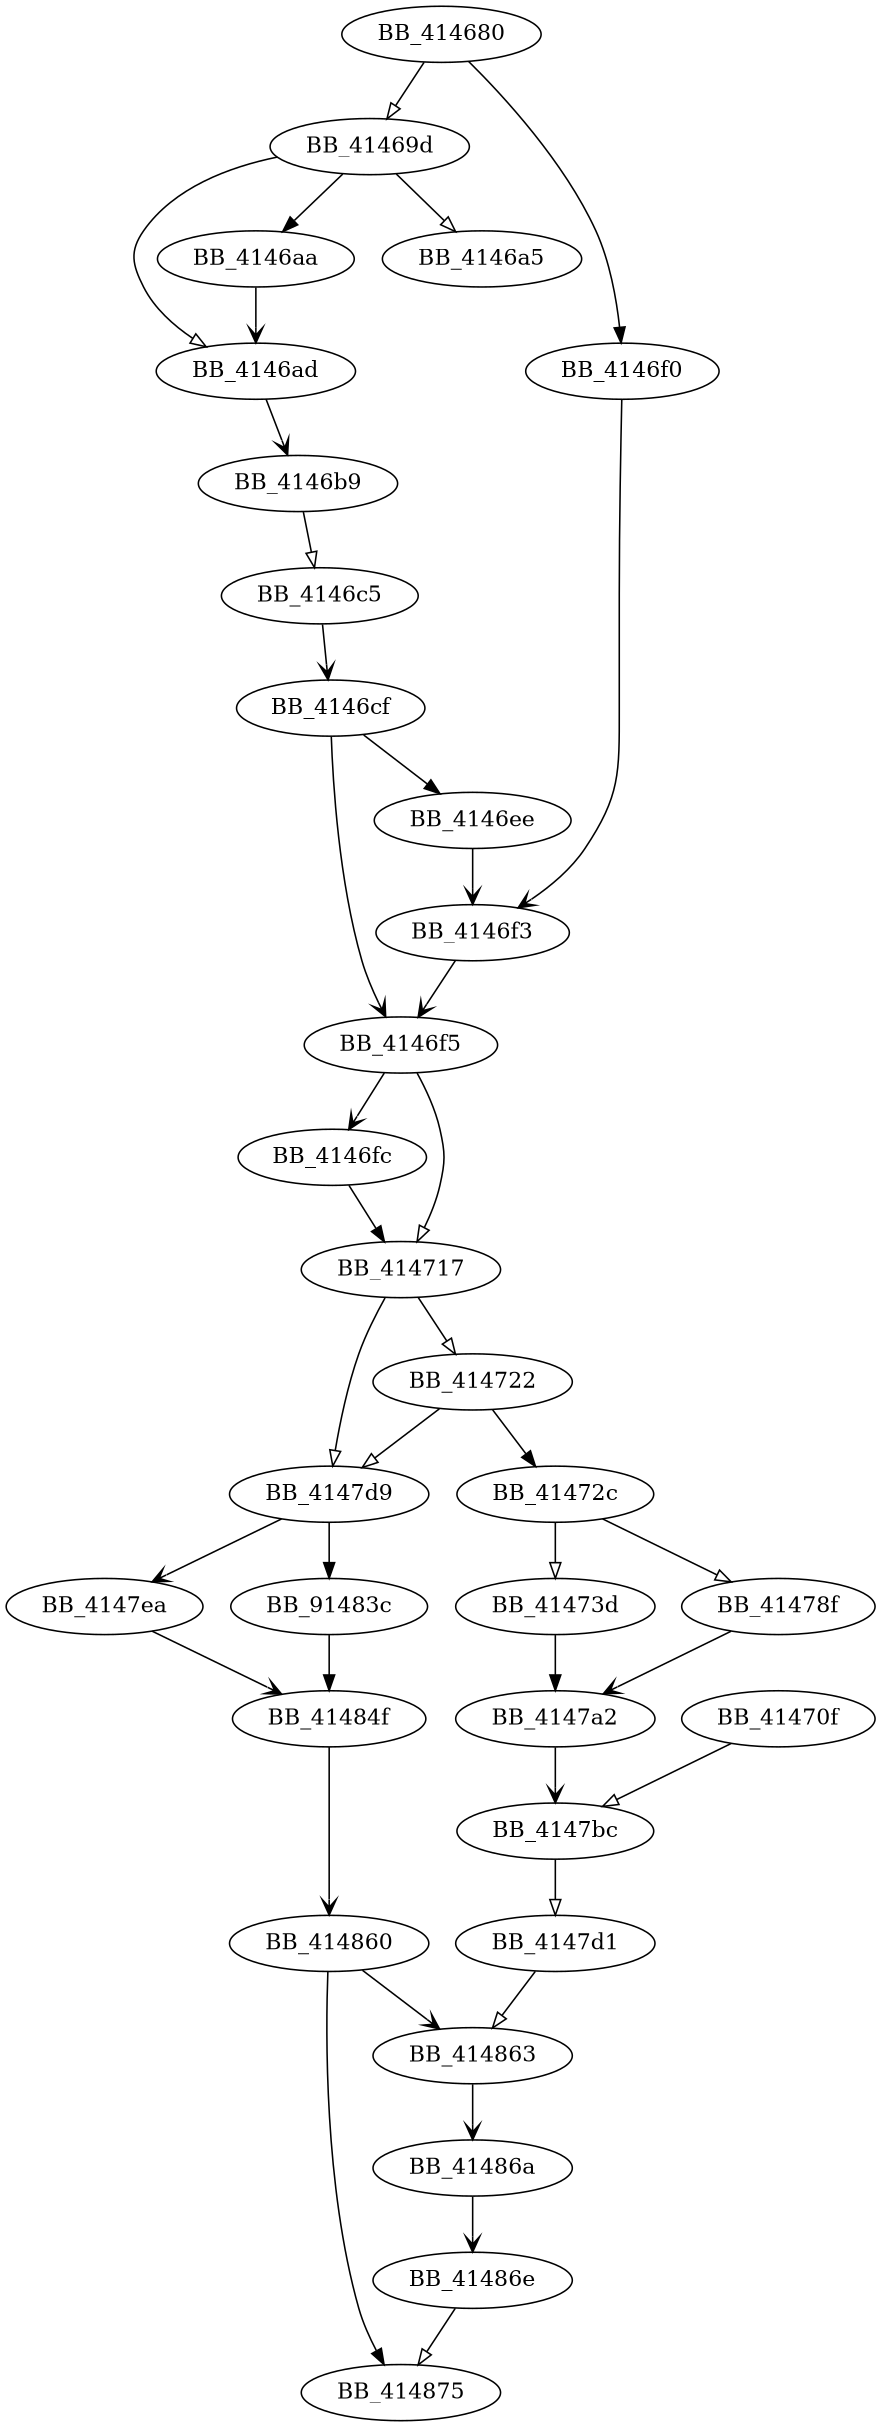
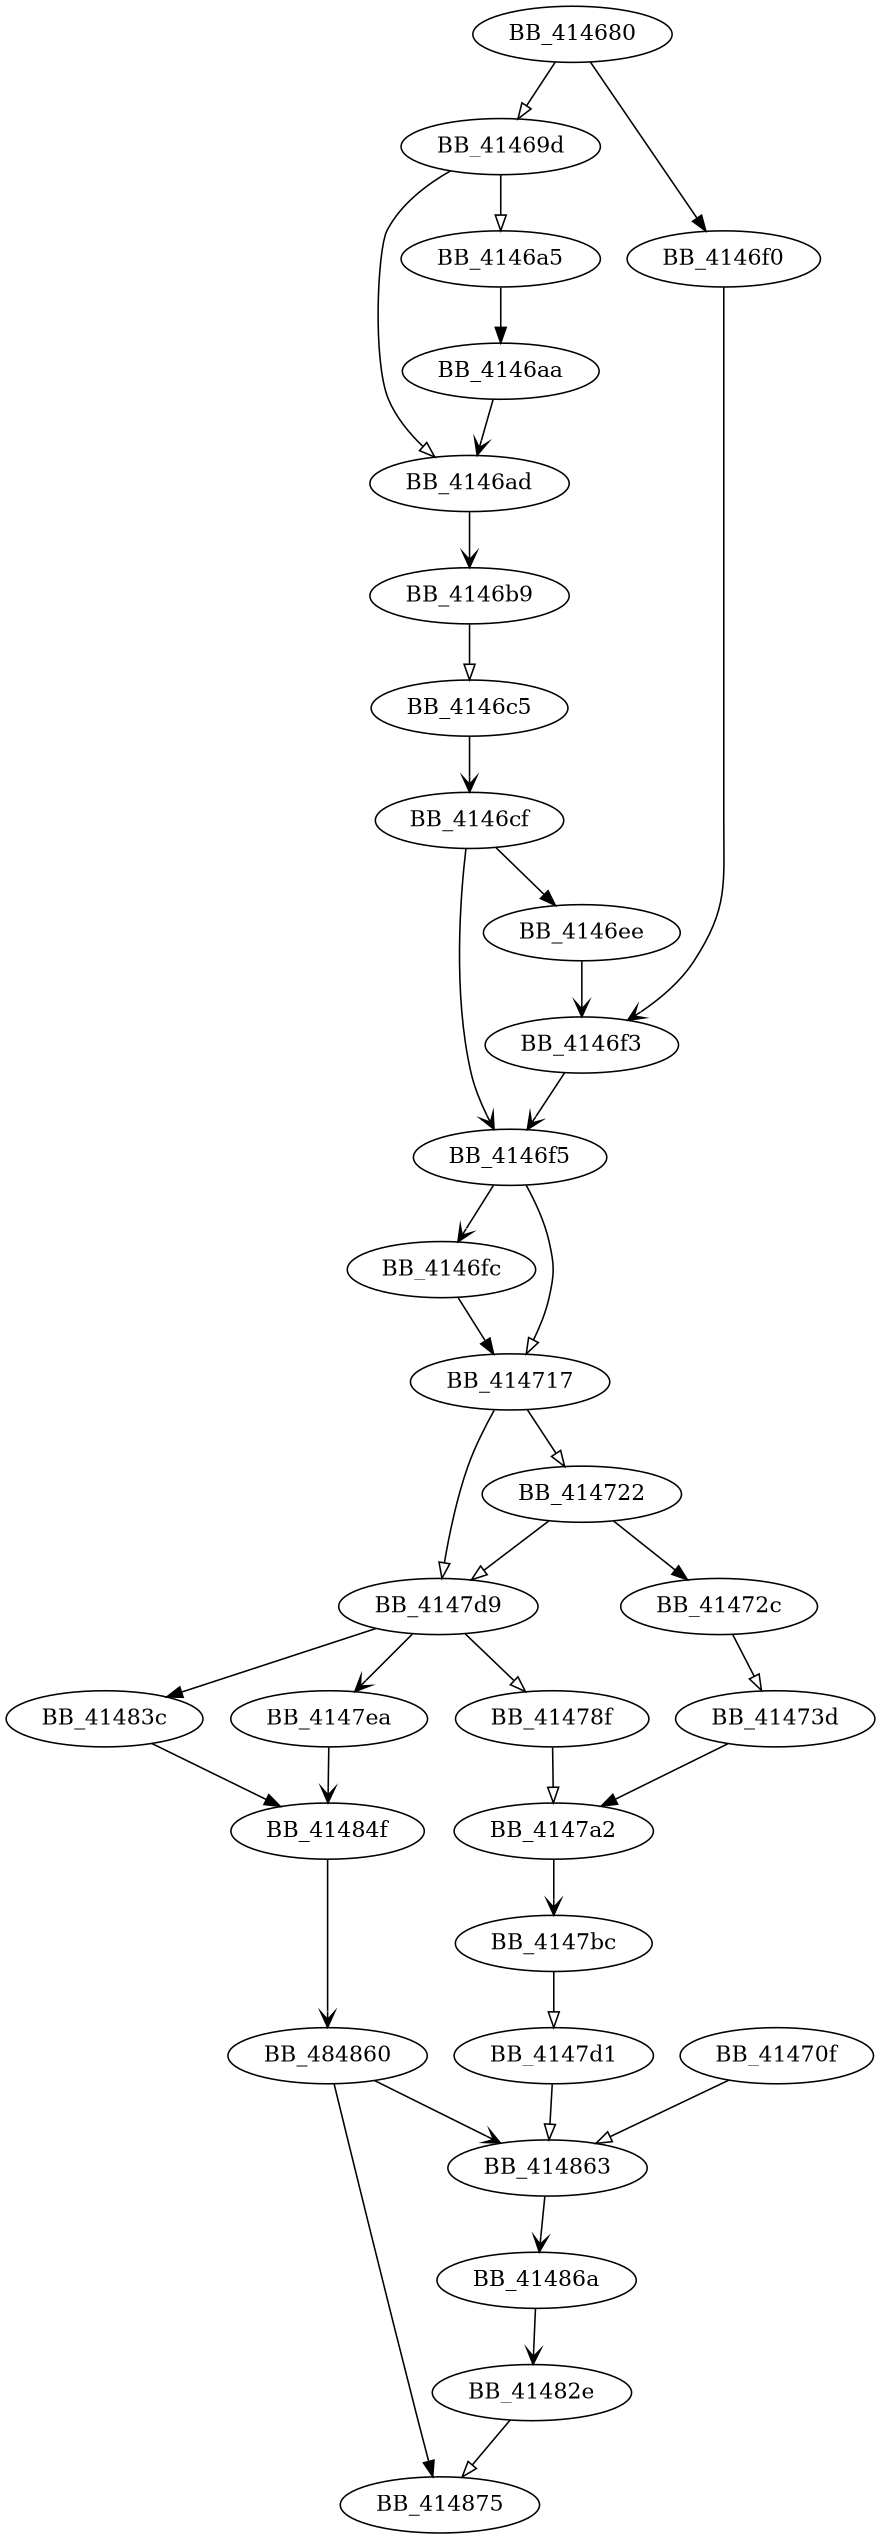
(319, 197) -> (501, 307)
(660, 1547) -> (490, 1657)
(329, 1607) -> (105, 1719)
(674, 1659) -> (553, 1767)
(674, 1771) -> (670, 2108)
(329, 1943) -> (328, 2056)
(473, 2280) -> (532, 2393)
